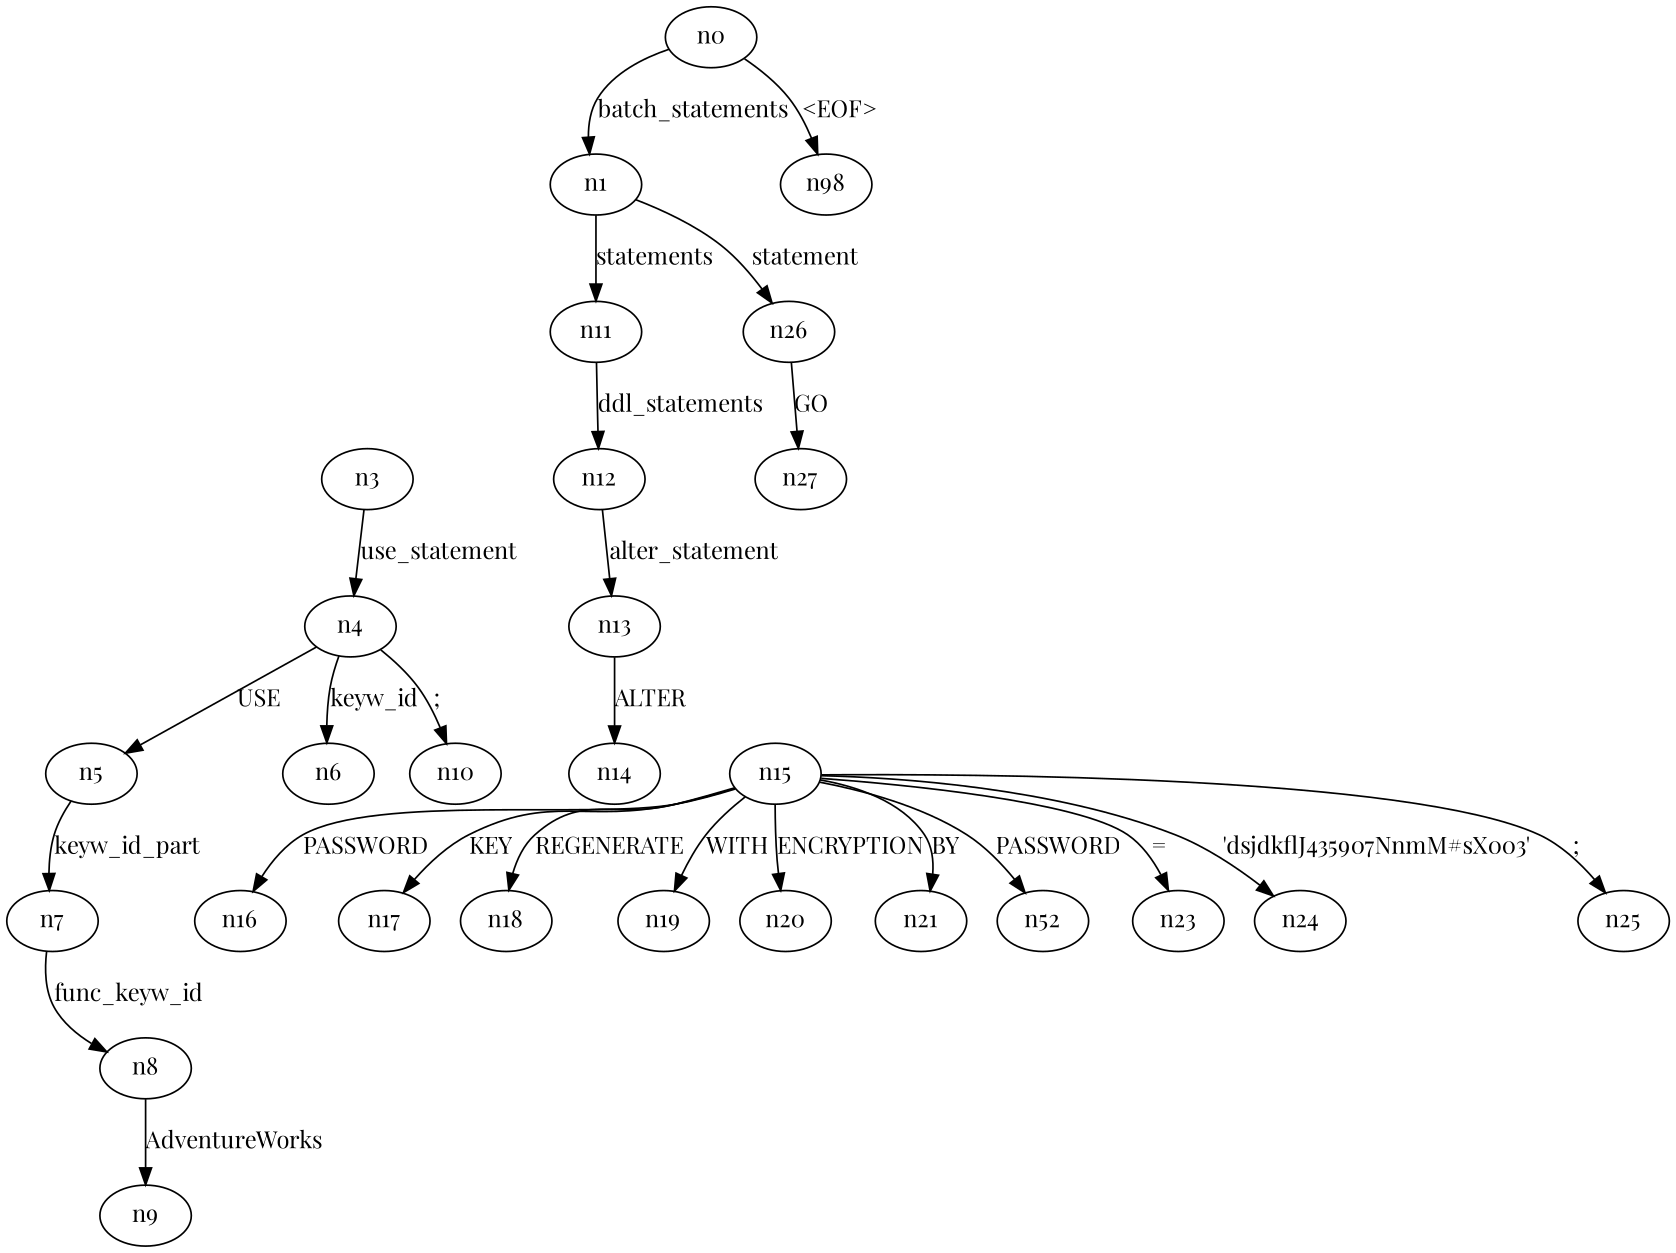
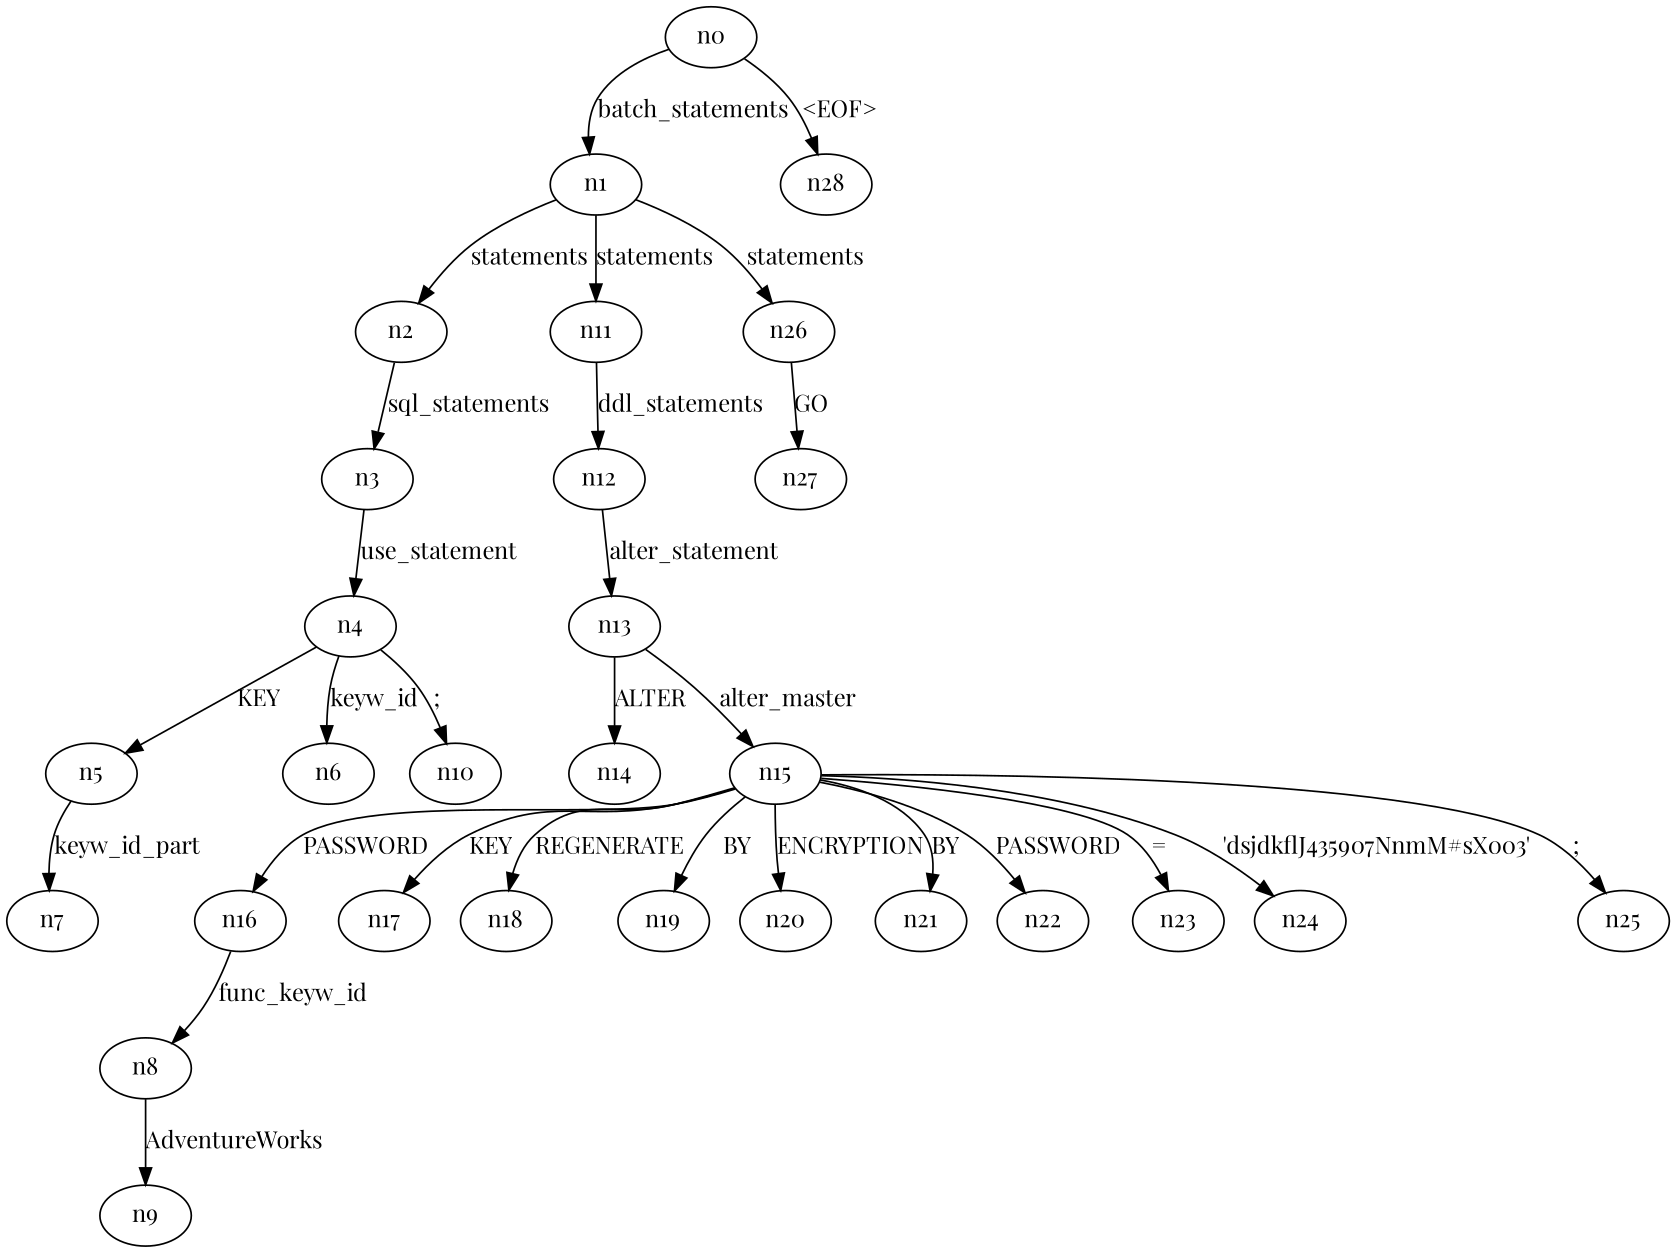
(826, 185) -> (826, 185)
(806, 258) -> (806, 258)
none -> (401, 332)
none -> (696, 689)
(259, 700) -> (259, 700)
(737, 847) -> (737, 847)
(1043, 921) -> (1043, 921)
(53, 1005) -> (212, 993)
